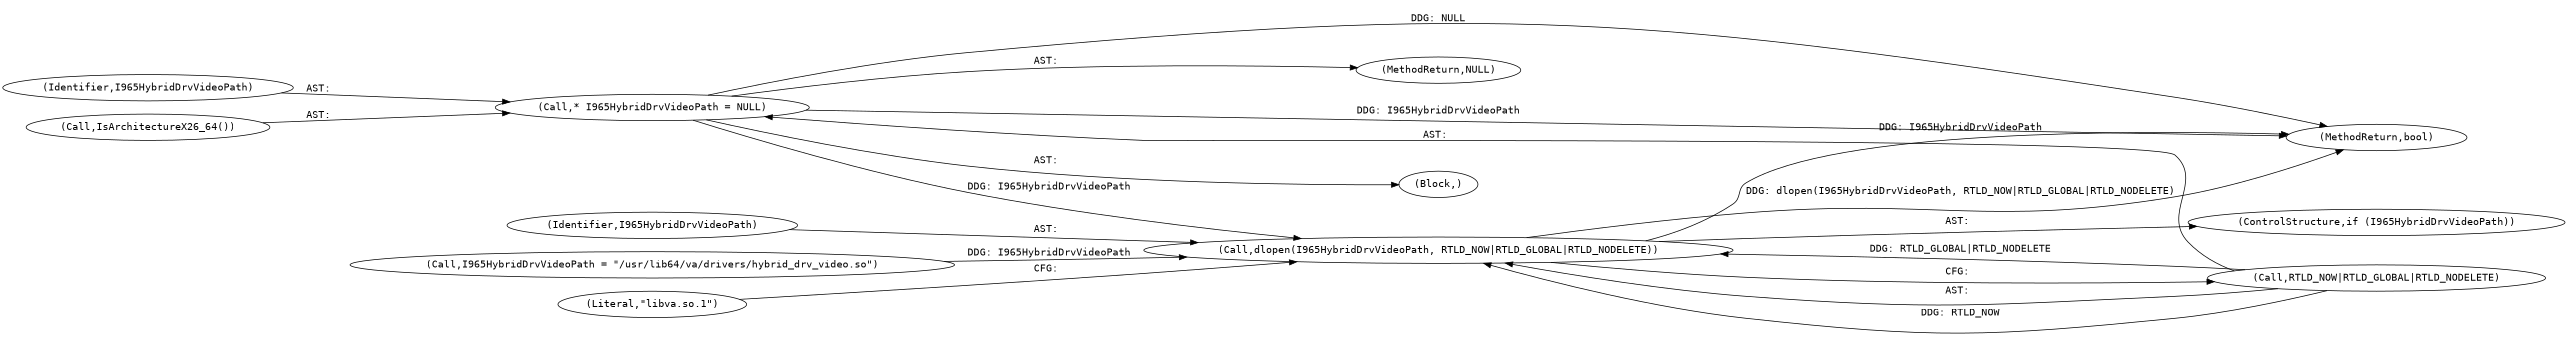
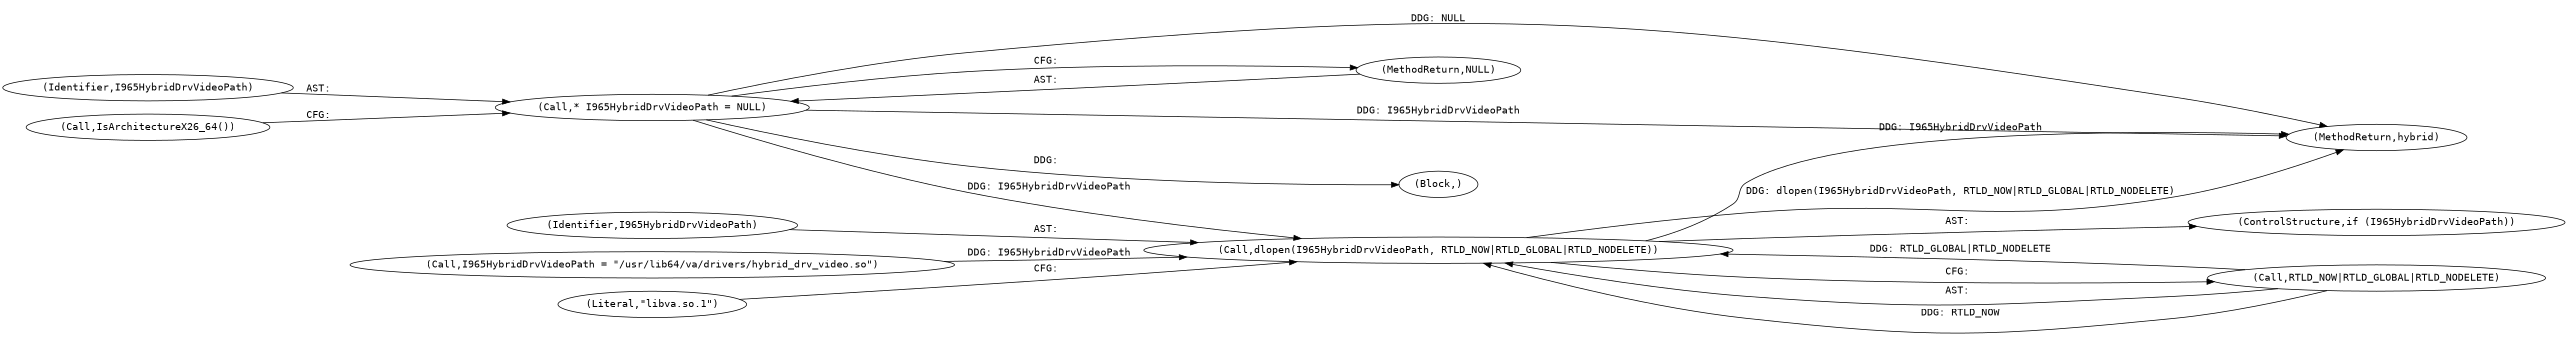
(1049, 61) -> (1049, 61)
(322, 115) -> (322, 115)
(2377, 137) -> (2377, 137)
(1548, 141) -> (1079, 88)
(1049, 161) -> (1049, 161)
